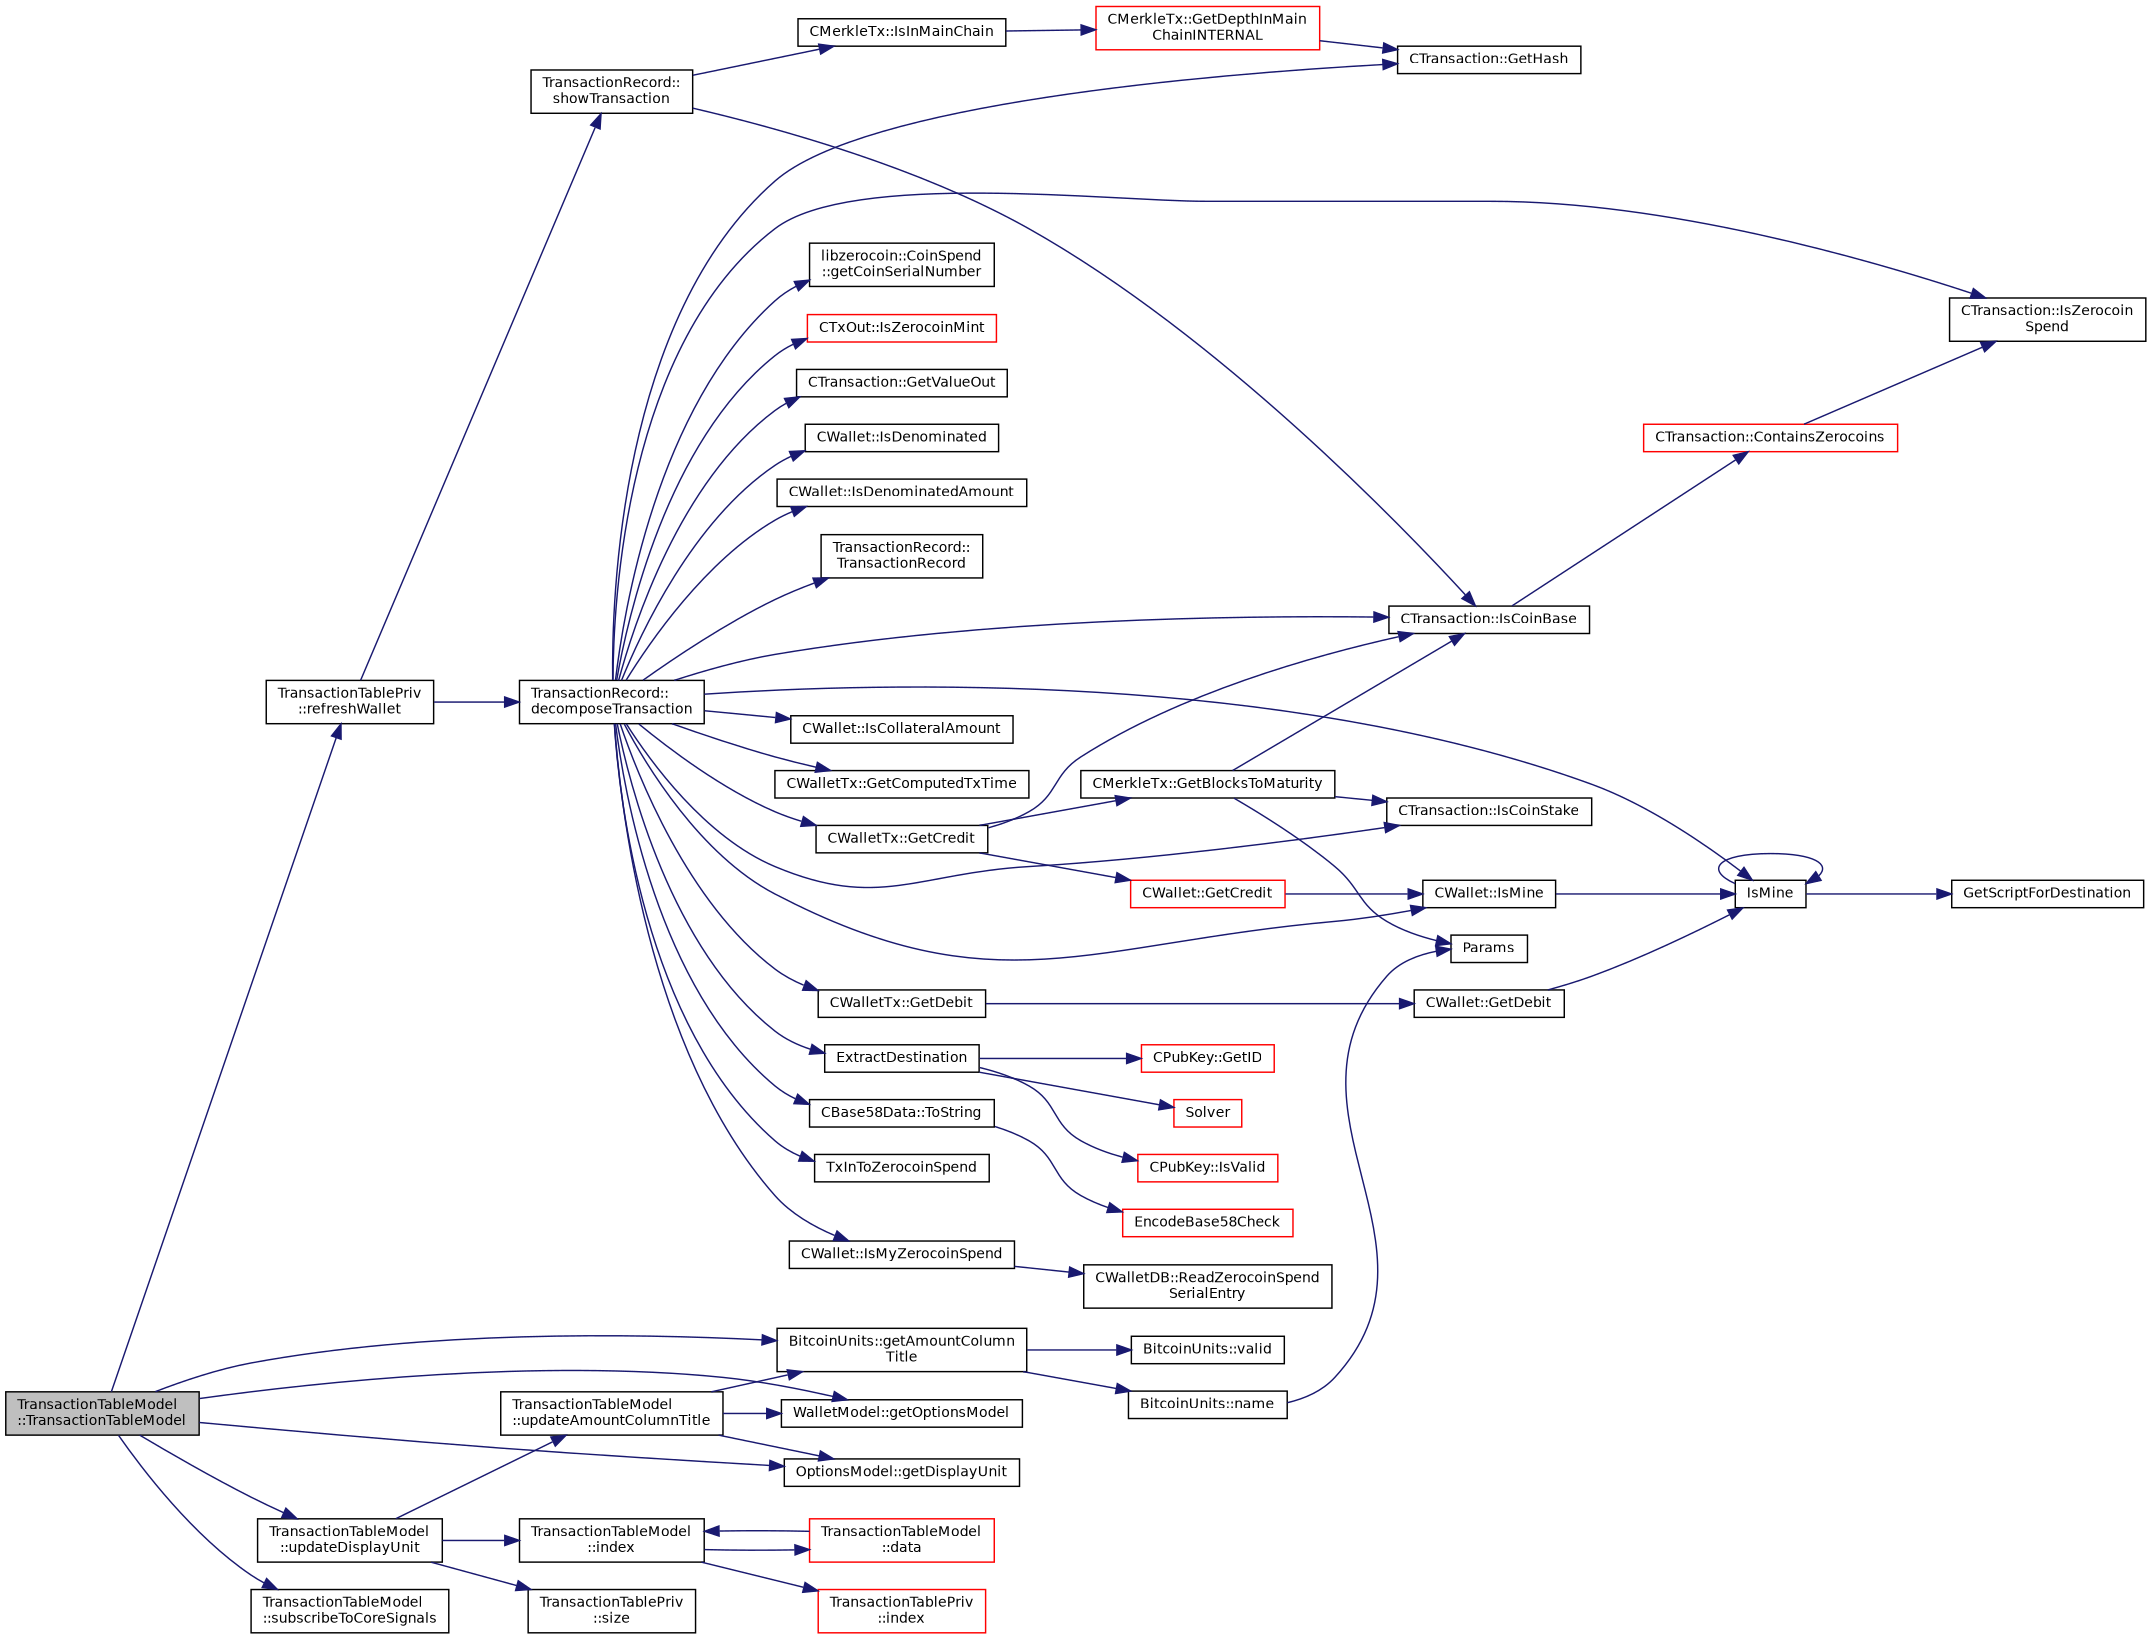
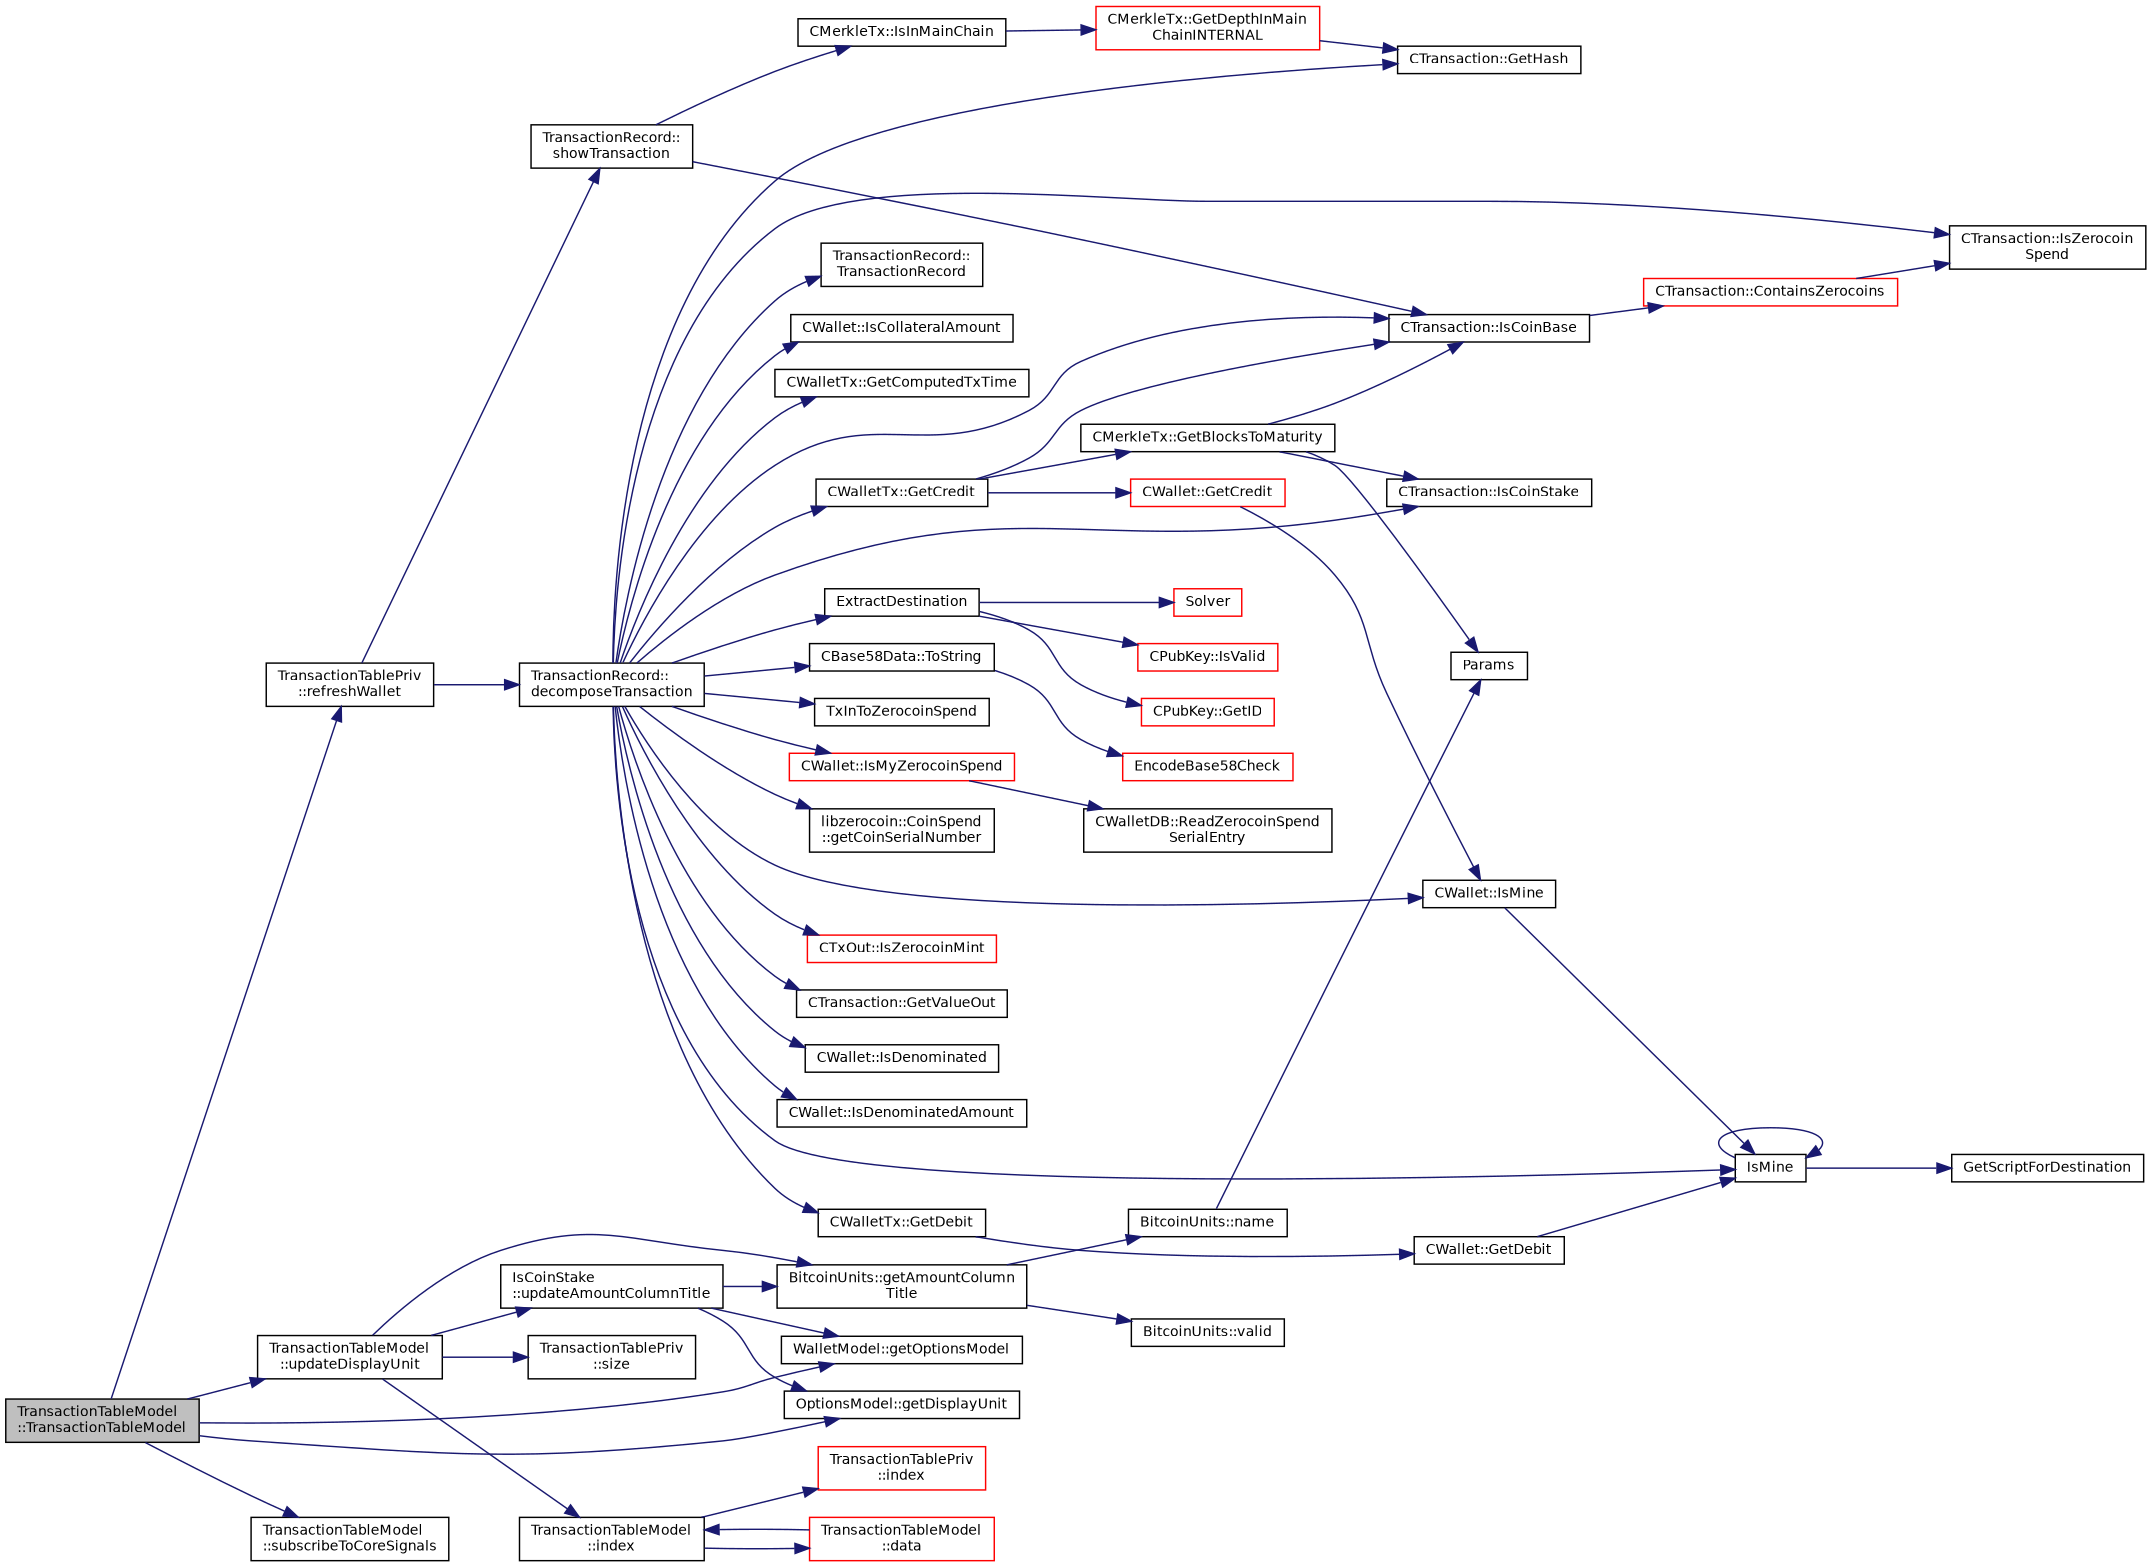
(902, 1255) -> (902, 767)
(456, 1340) -> (572, 1236)
(612, 1413) -> (612, 1286)
